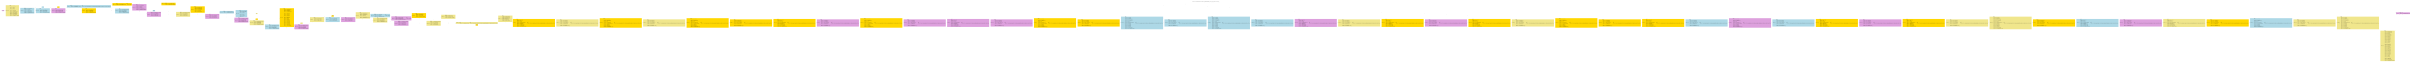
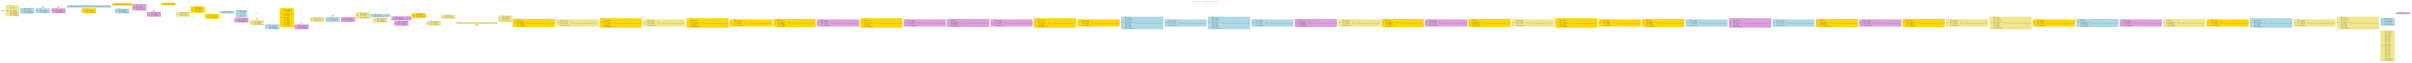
(212, 16) -> (212, 16)
none -> (2388, 22)
